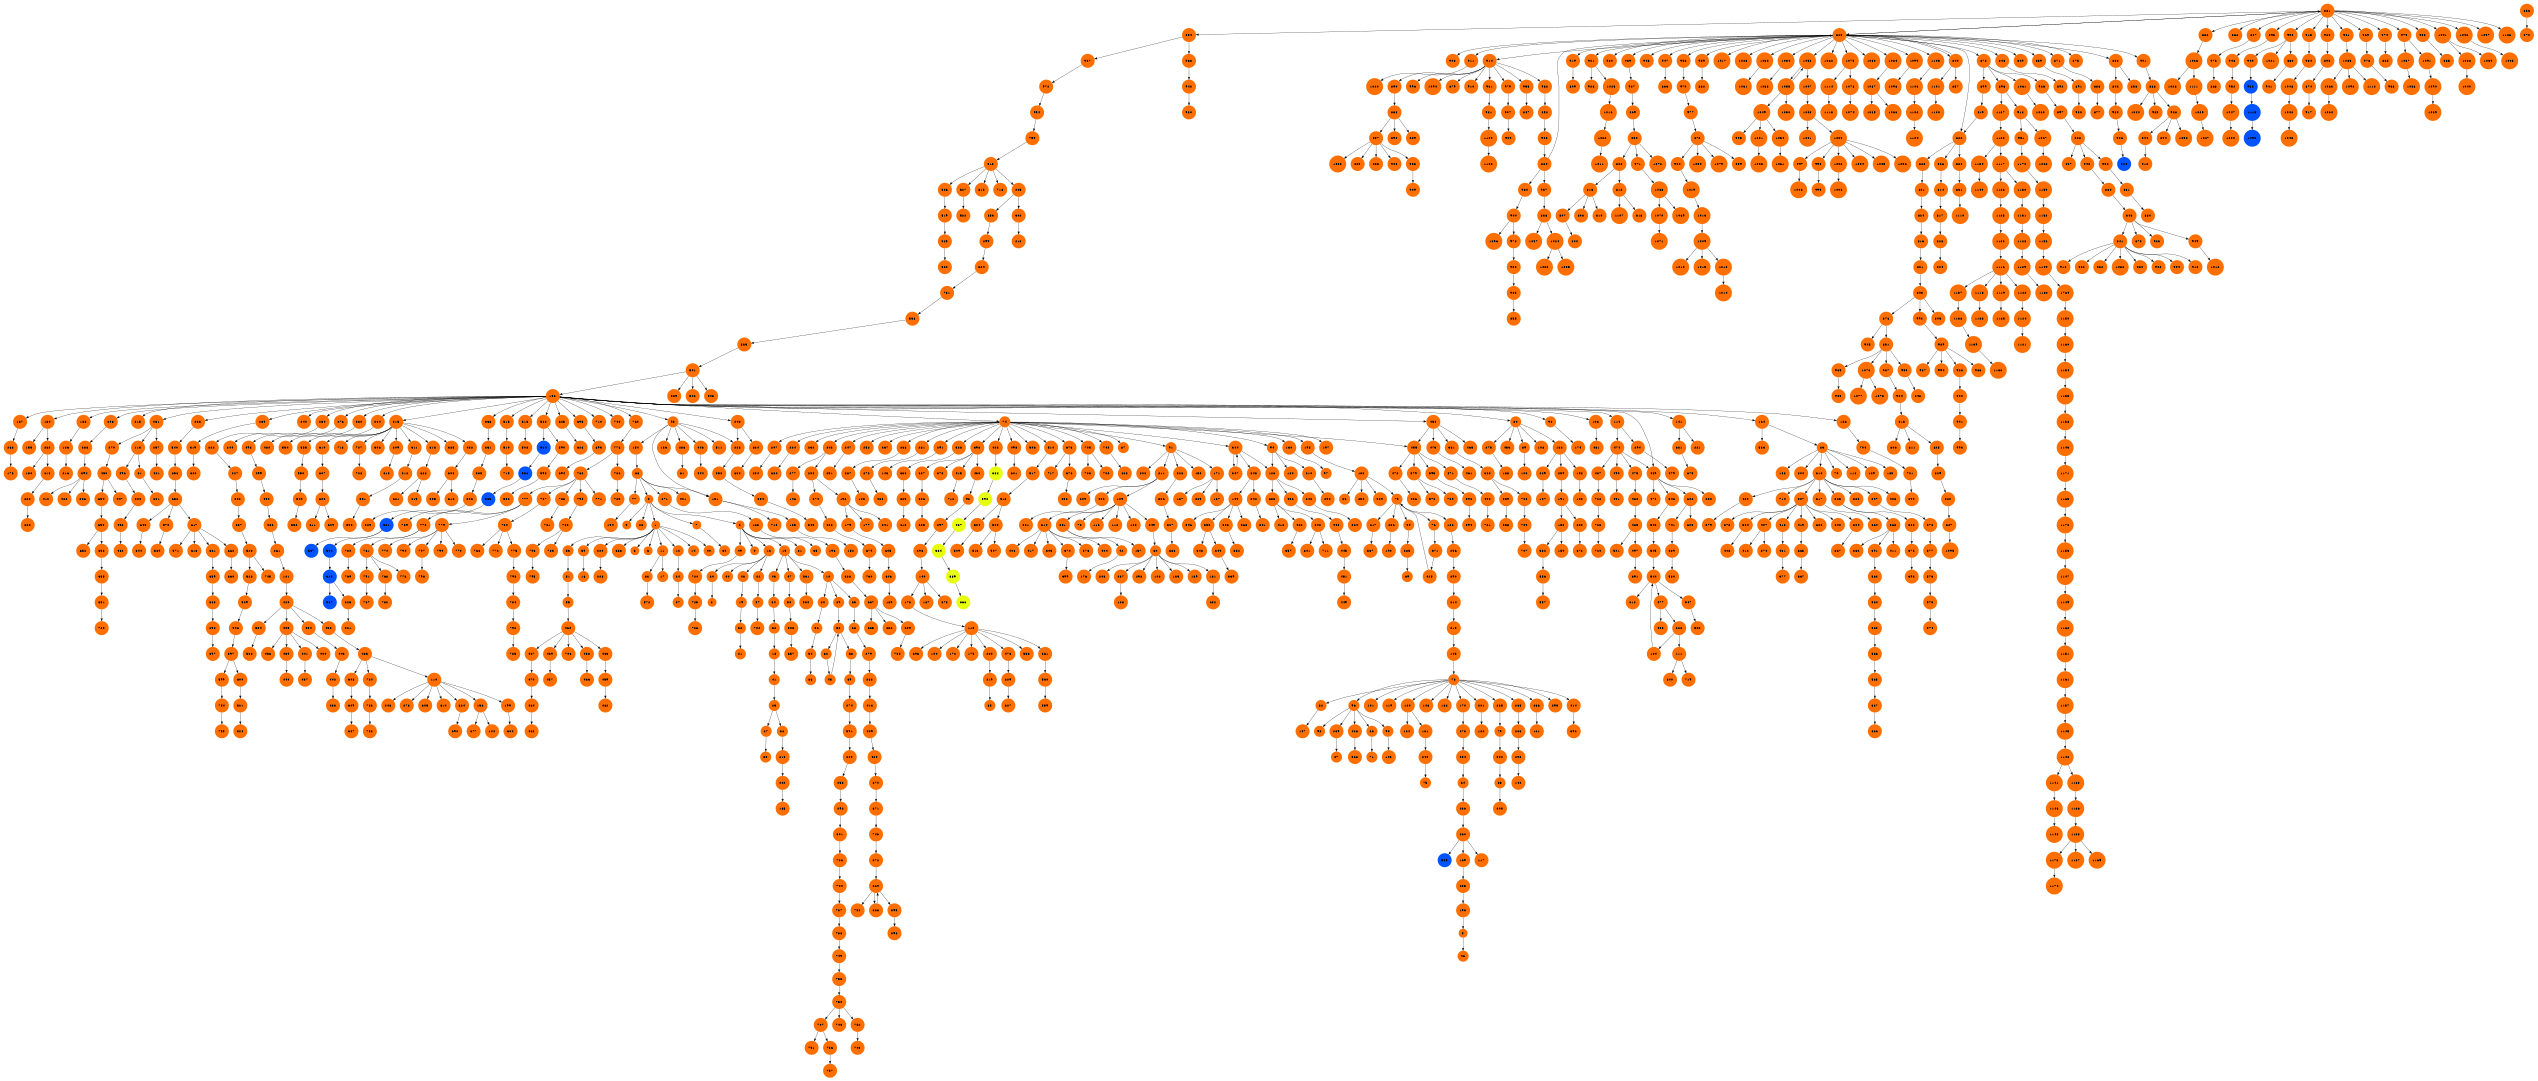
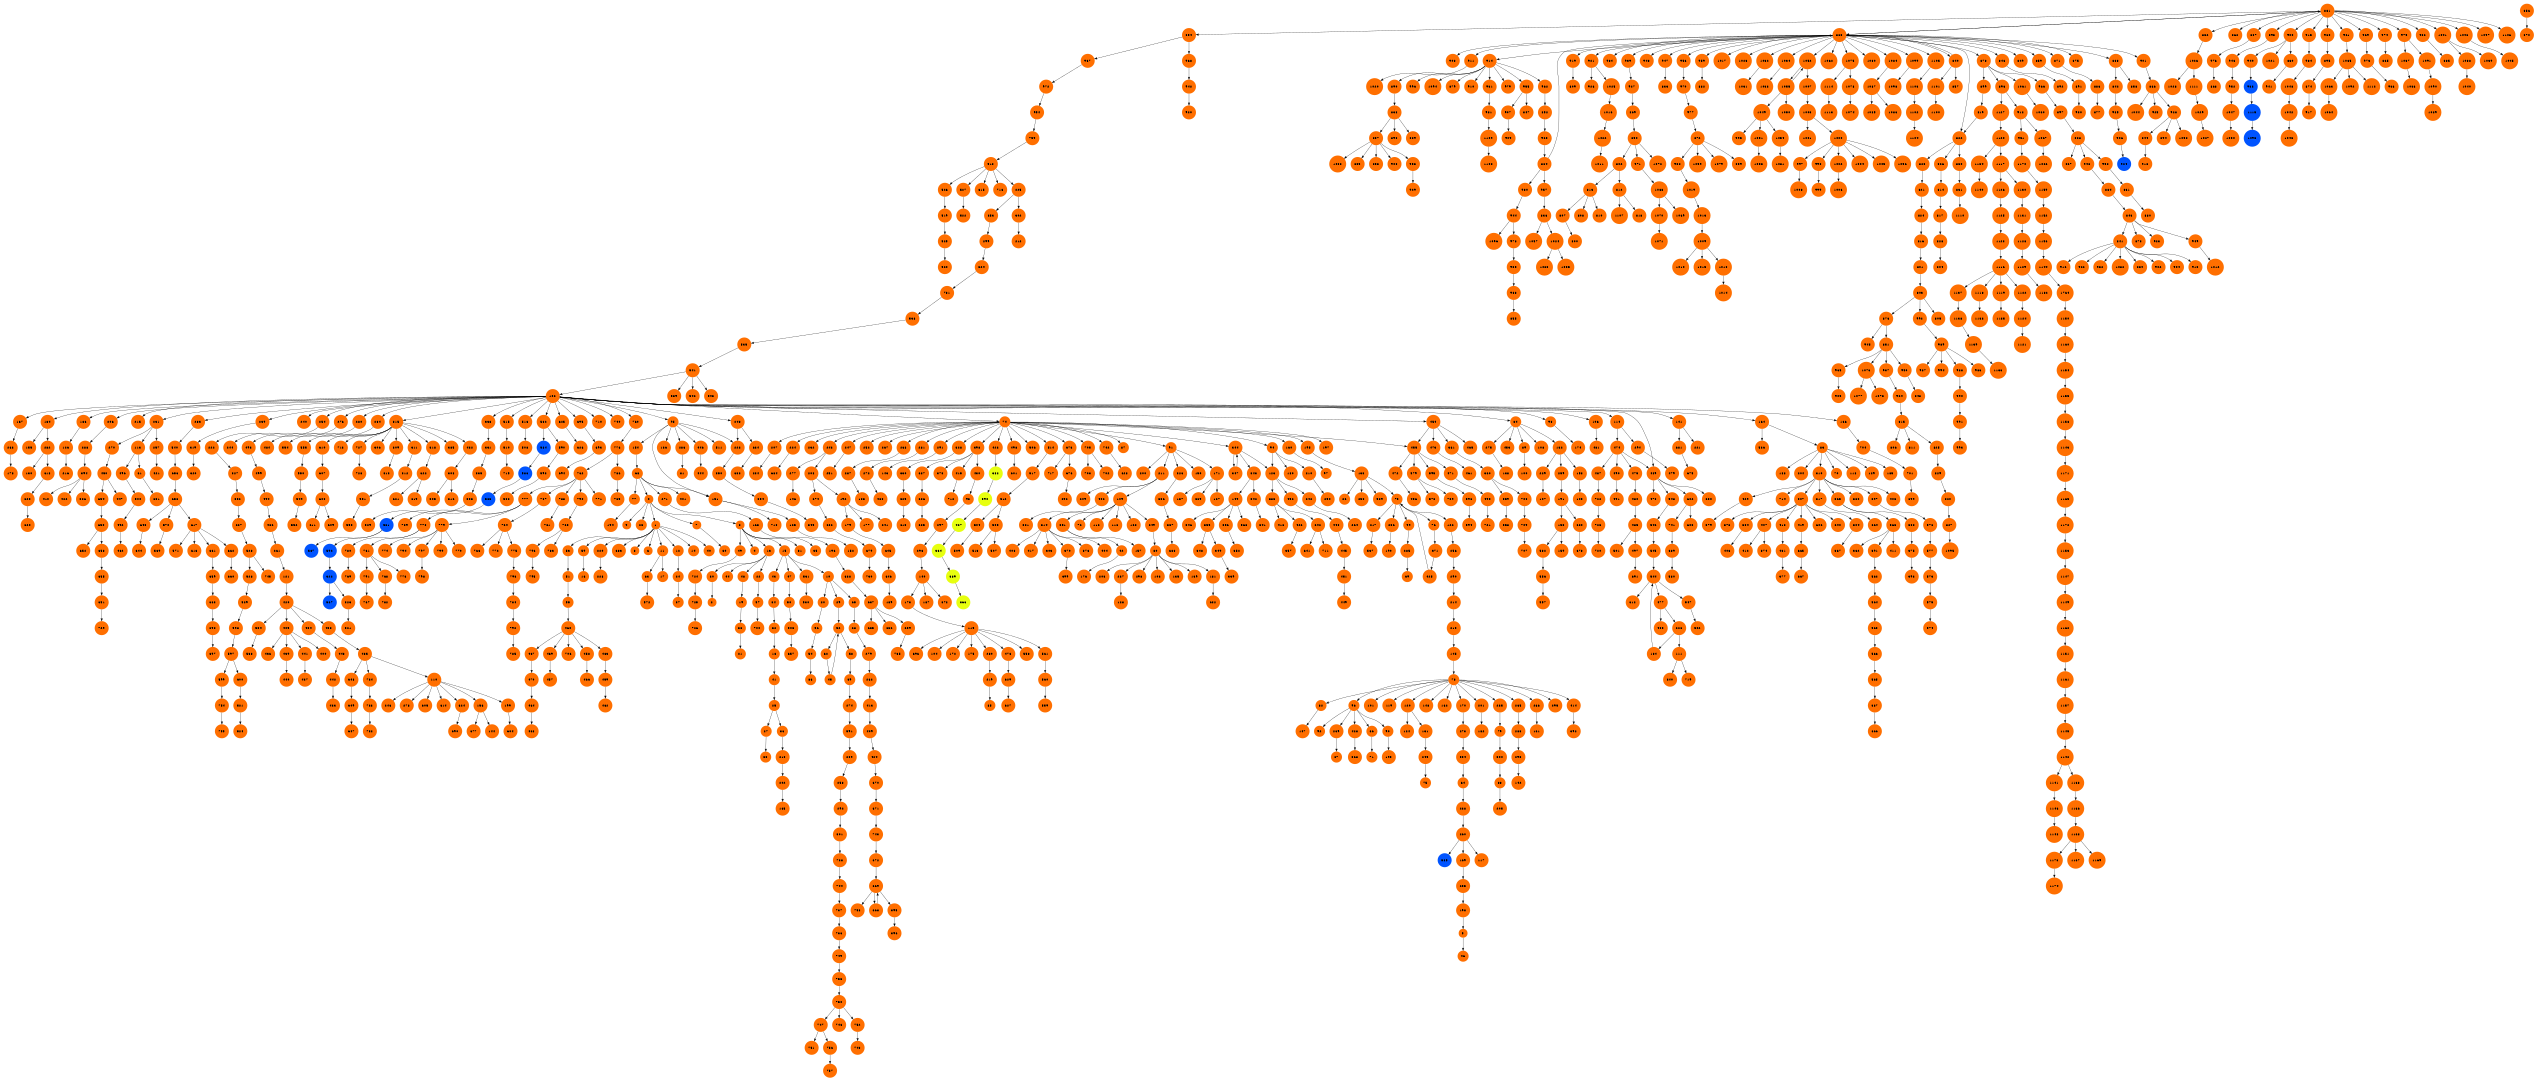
(1508, 98) -> (1518, 98)
